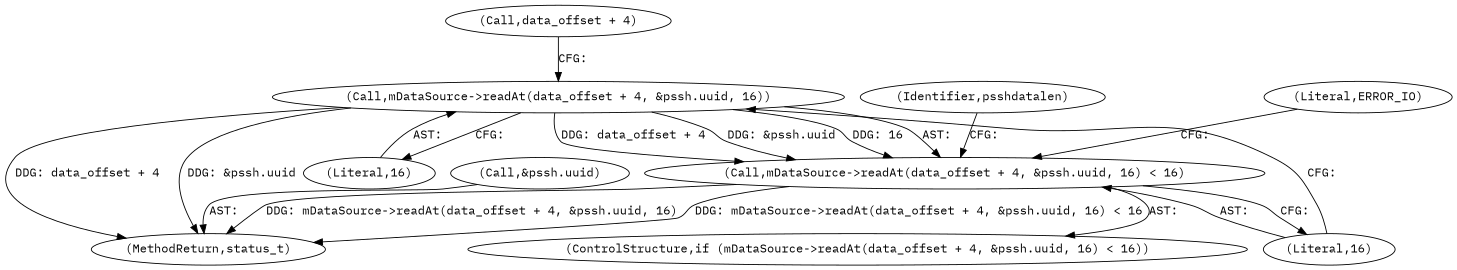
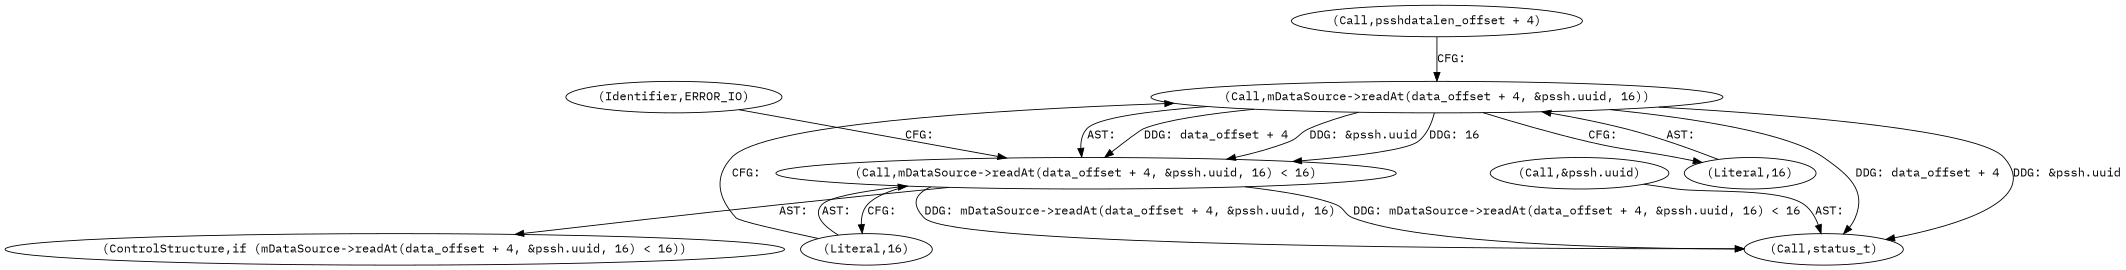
(558, 21) -> (1437, 21)
(983, 97) -> none
(1358, 97) -> (674, 97)
(208, 249) -> (1824, 249)
